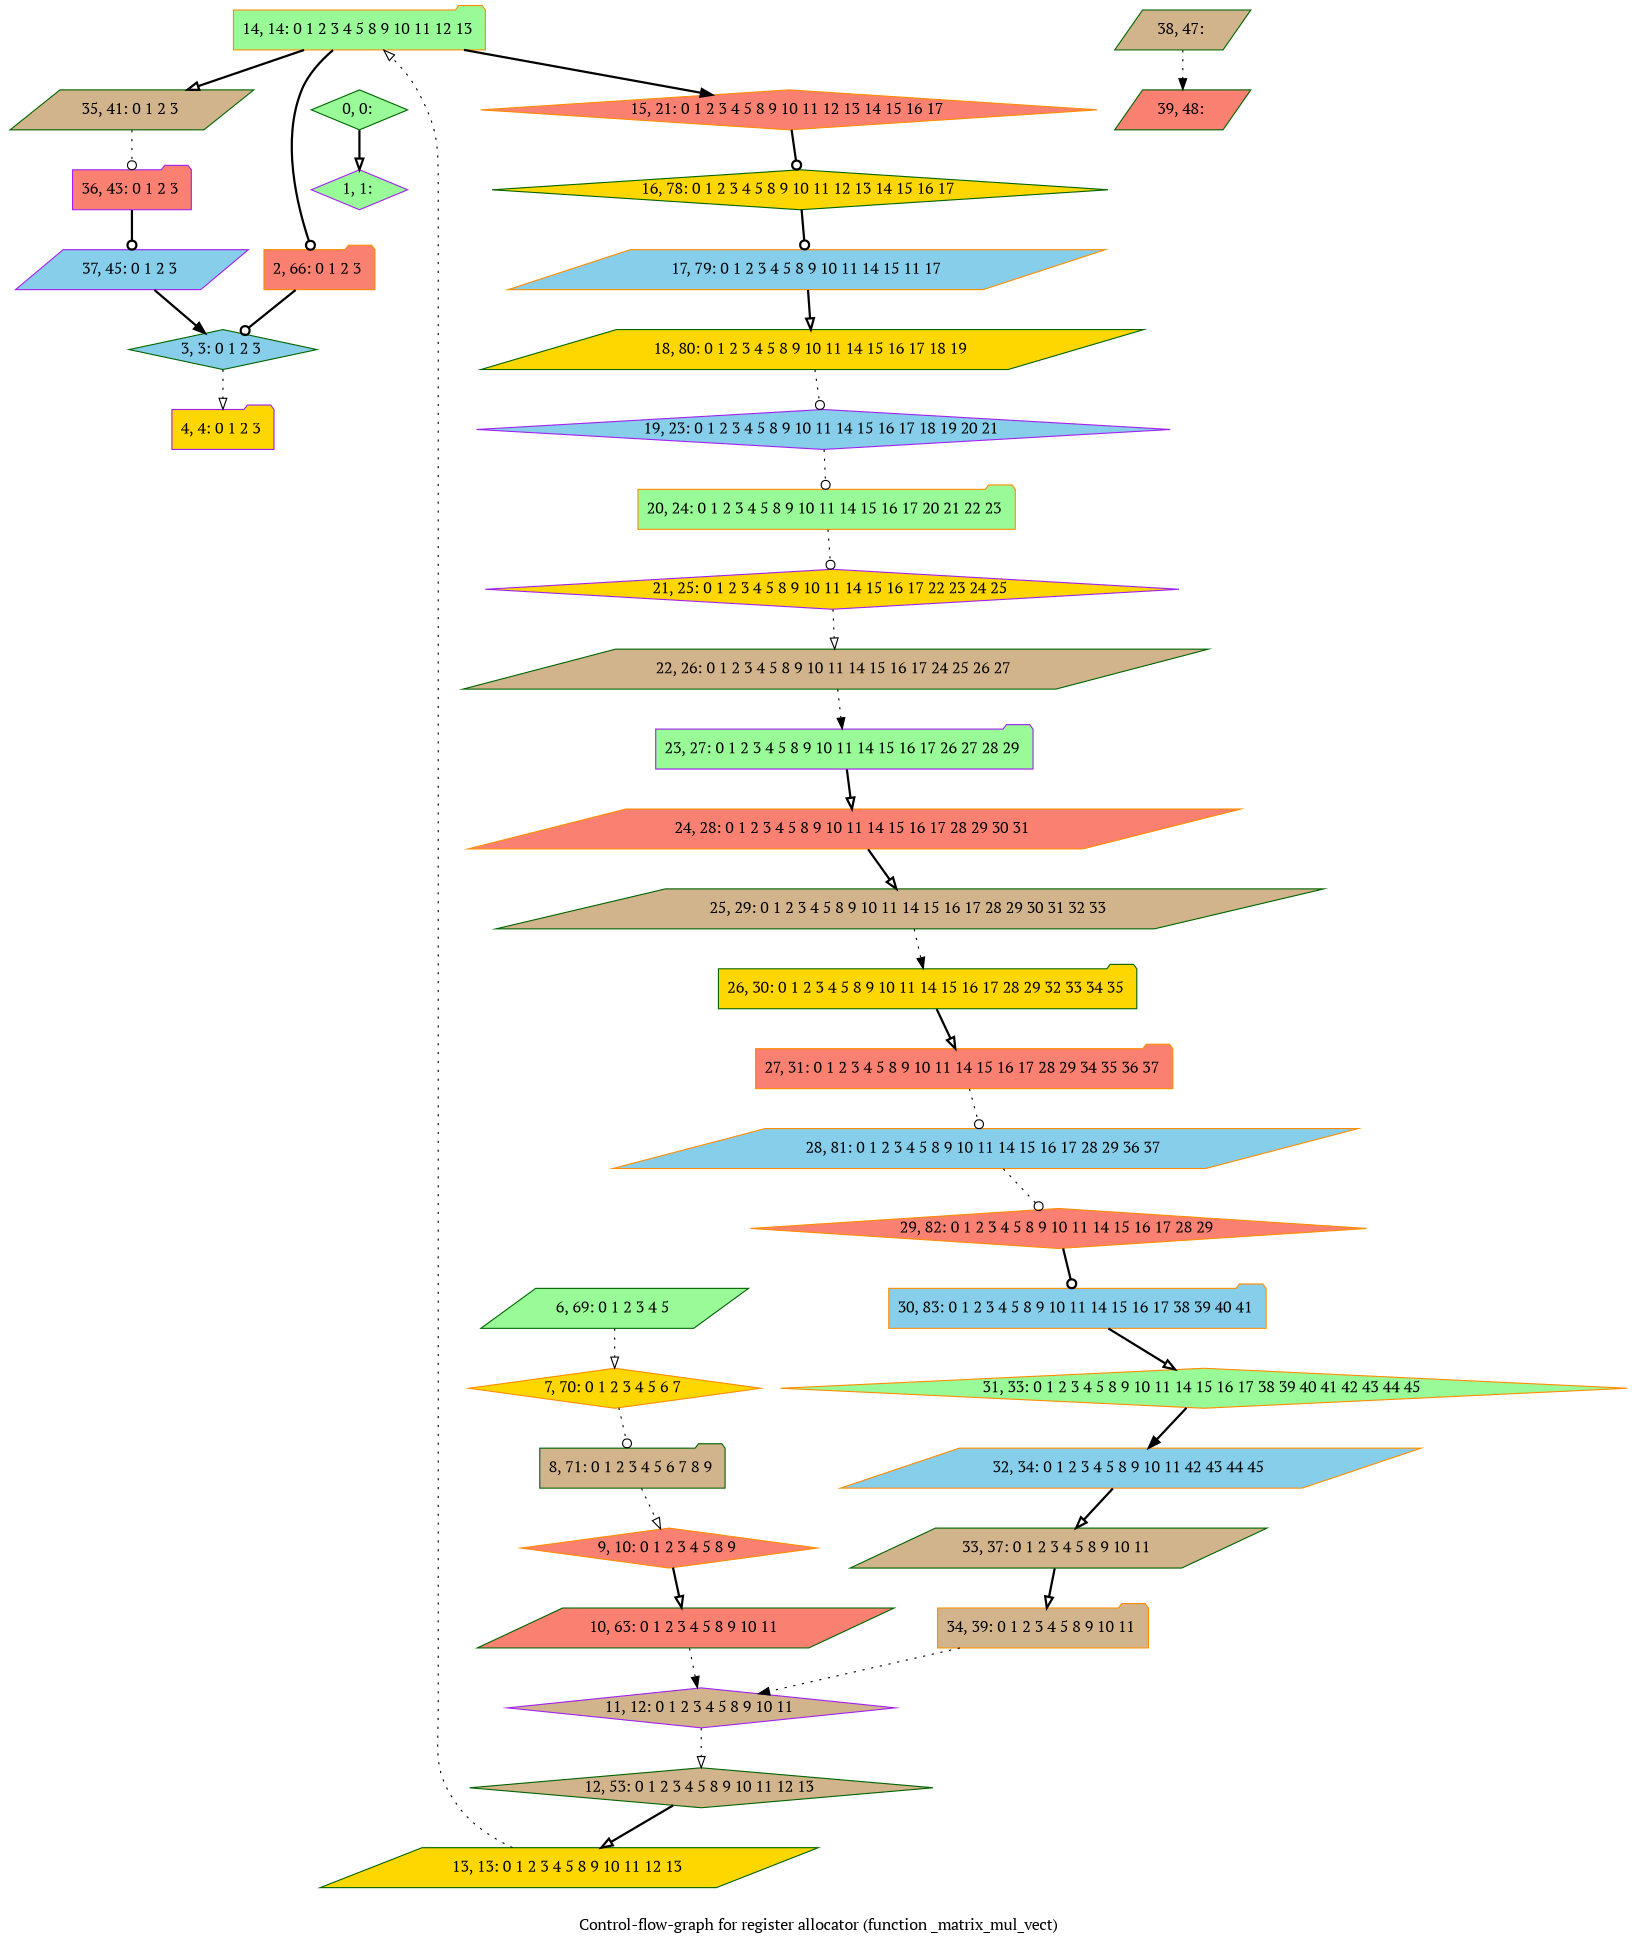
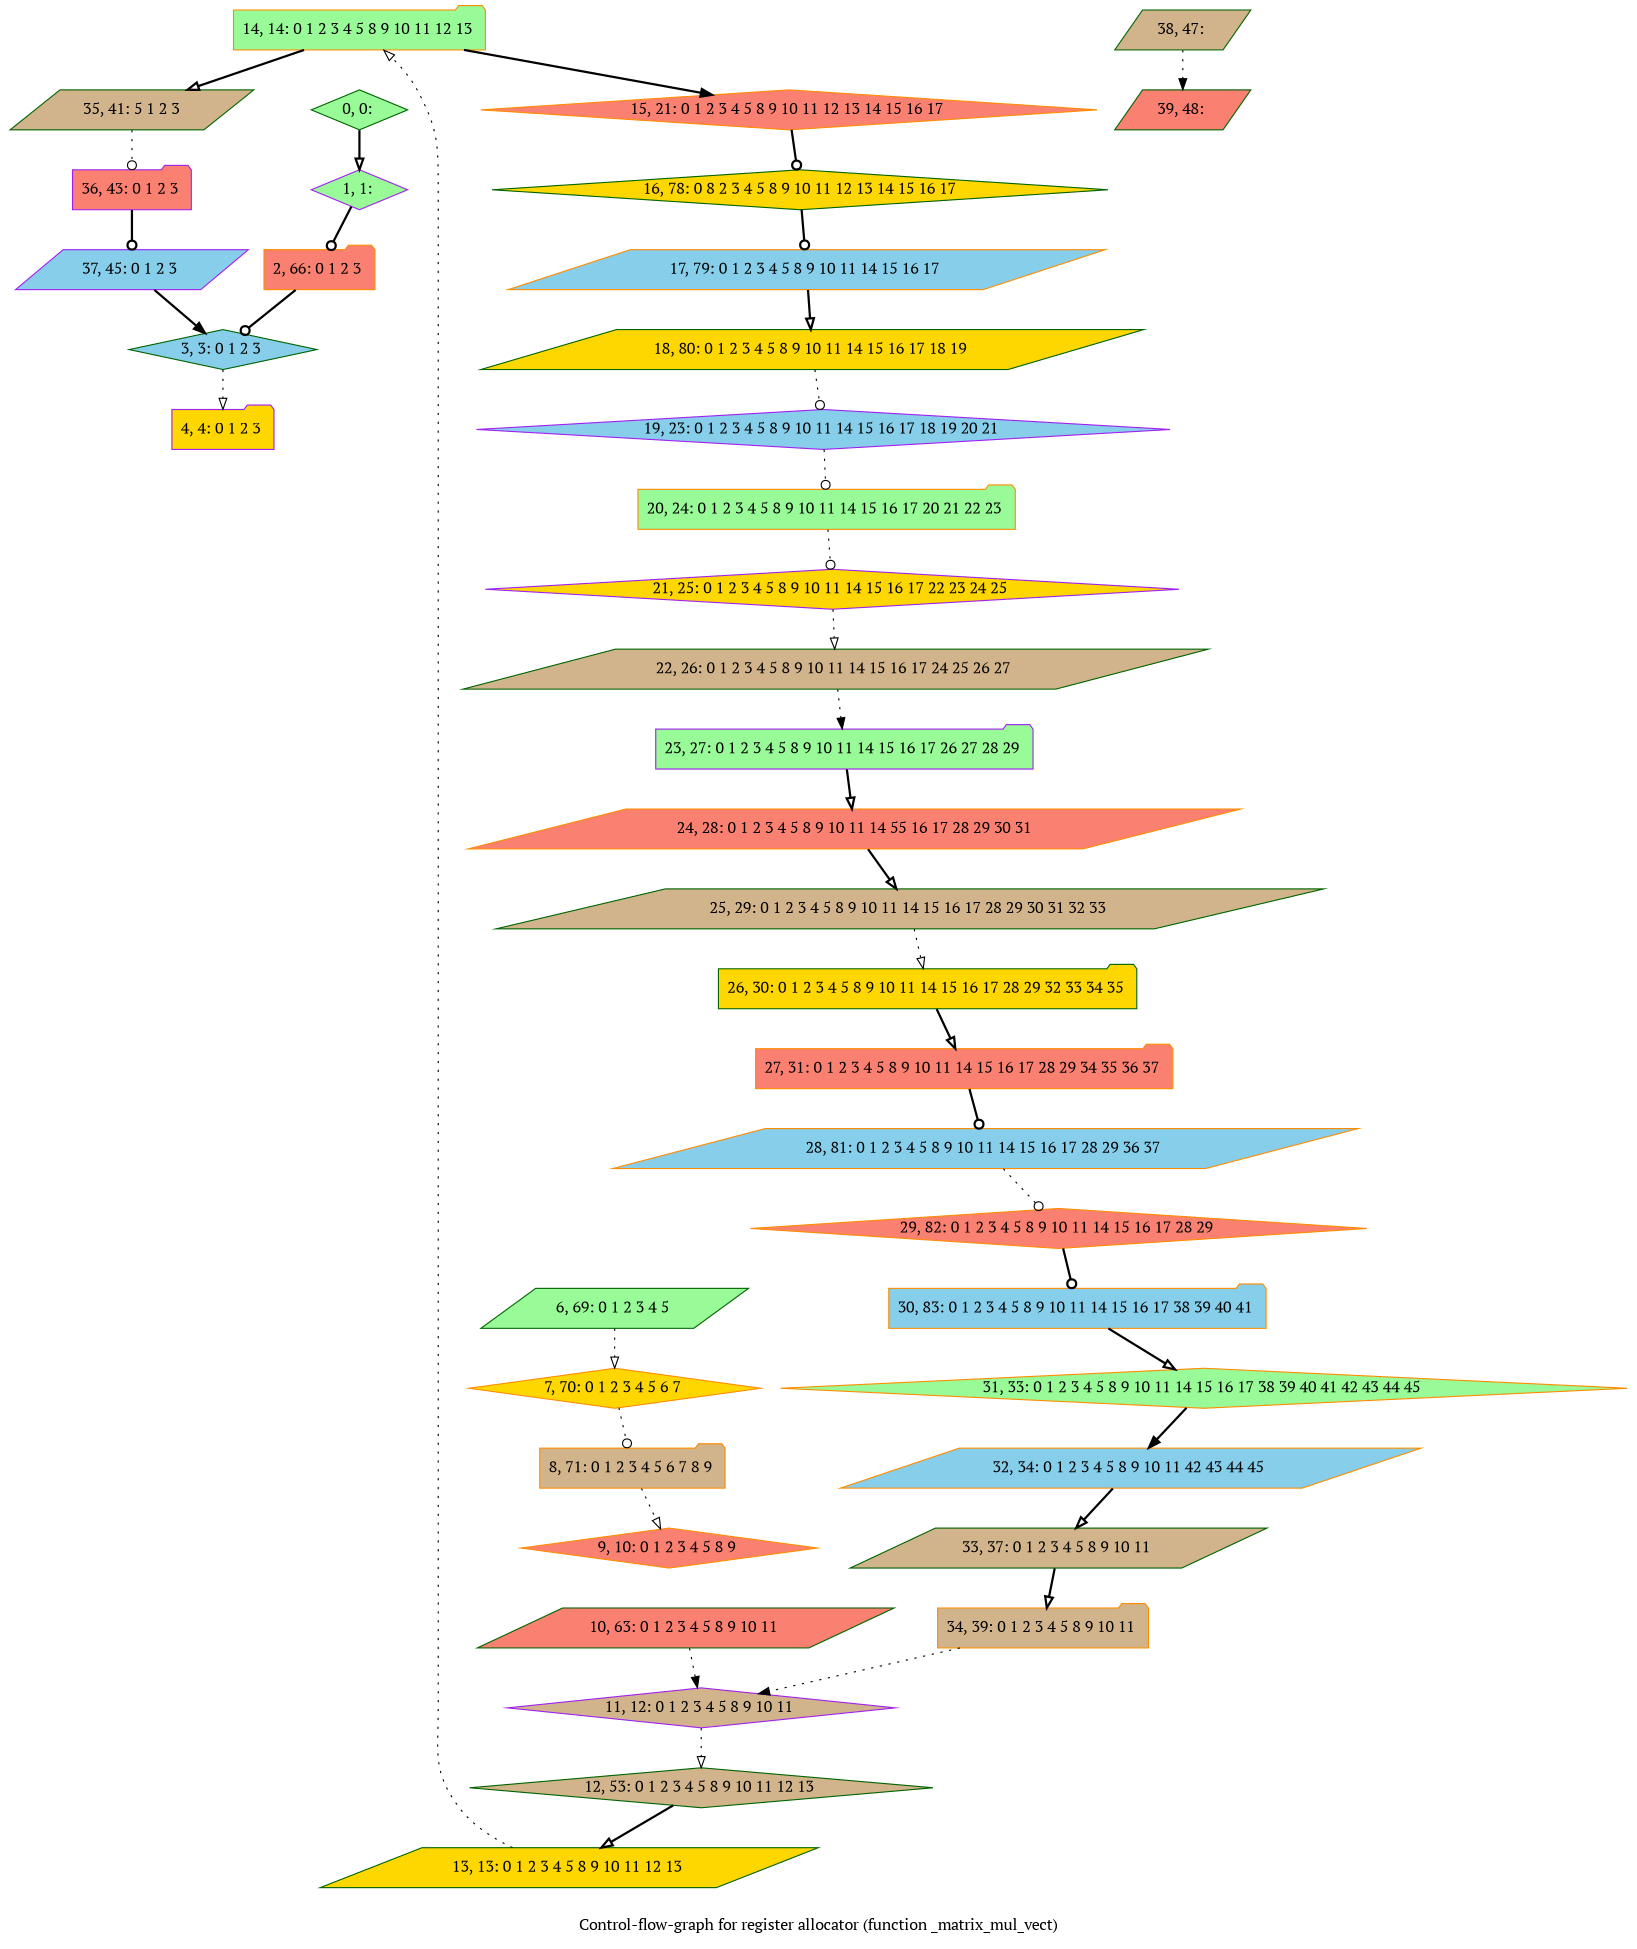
(132, 110) -> (132, 110)
(292, 140) -> (342, 224)
(800, 190) -> (800, 190)
(807, 270) -> (807, 270)
(854, 829) -> (854, 829)
(917, 943) -> (917, 943)
(974, 1104) -> (974, 1104)
(632, 1468) -> (632, 1468)
(676, 1582) -> none
